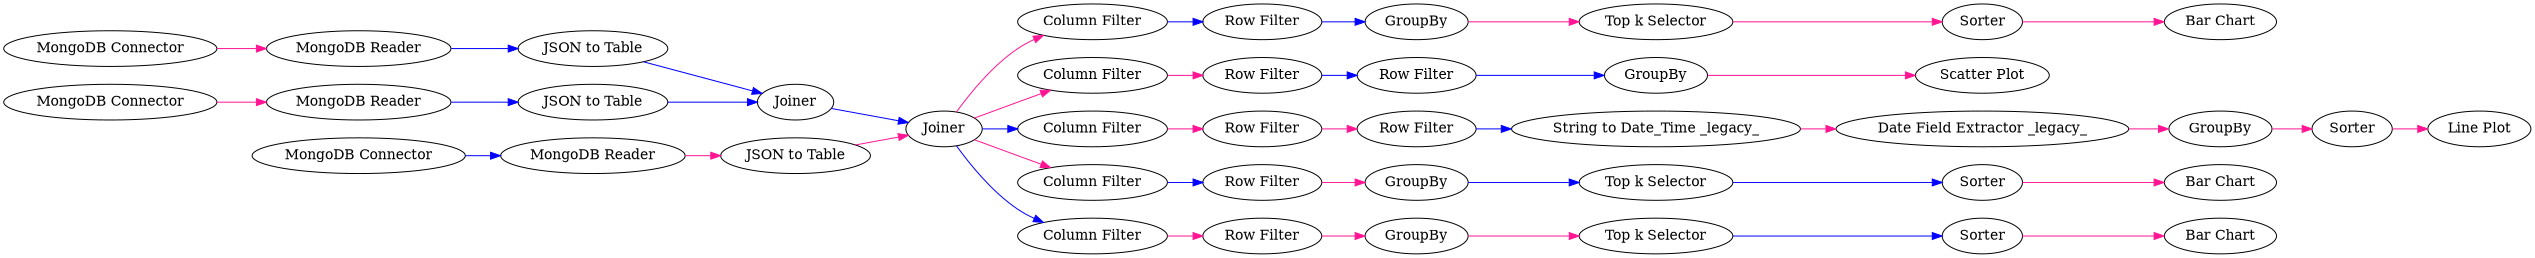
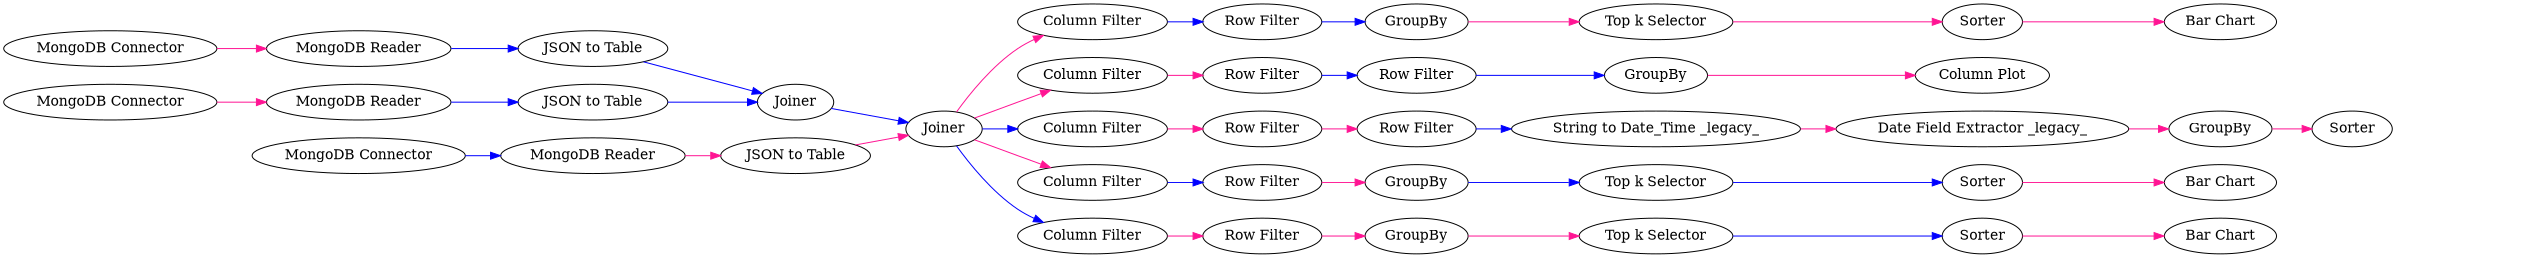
(1982, 75) -> (1982, 75)
(2479, 129) -> none
